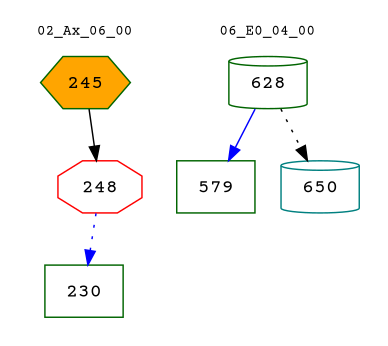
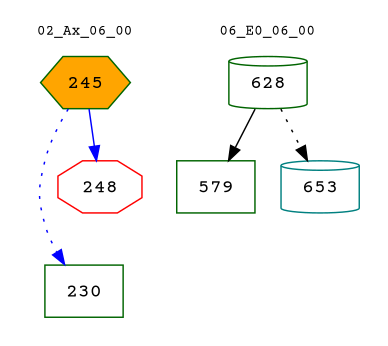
(268, 31) -> (268, 31)
(92, 128) -> (92, 128)
(245, 128) -> (245, 128)
(320, 187) -> (320, 187)
(93, 232) -> (41, 179)
